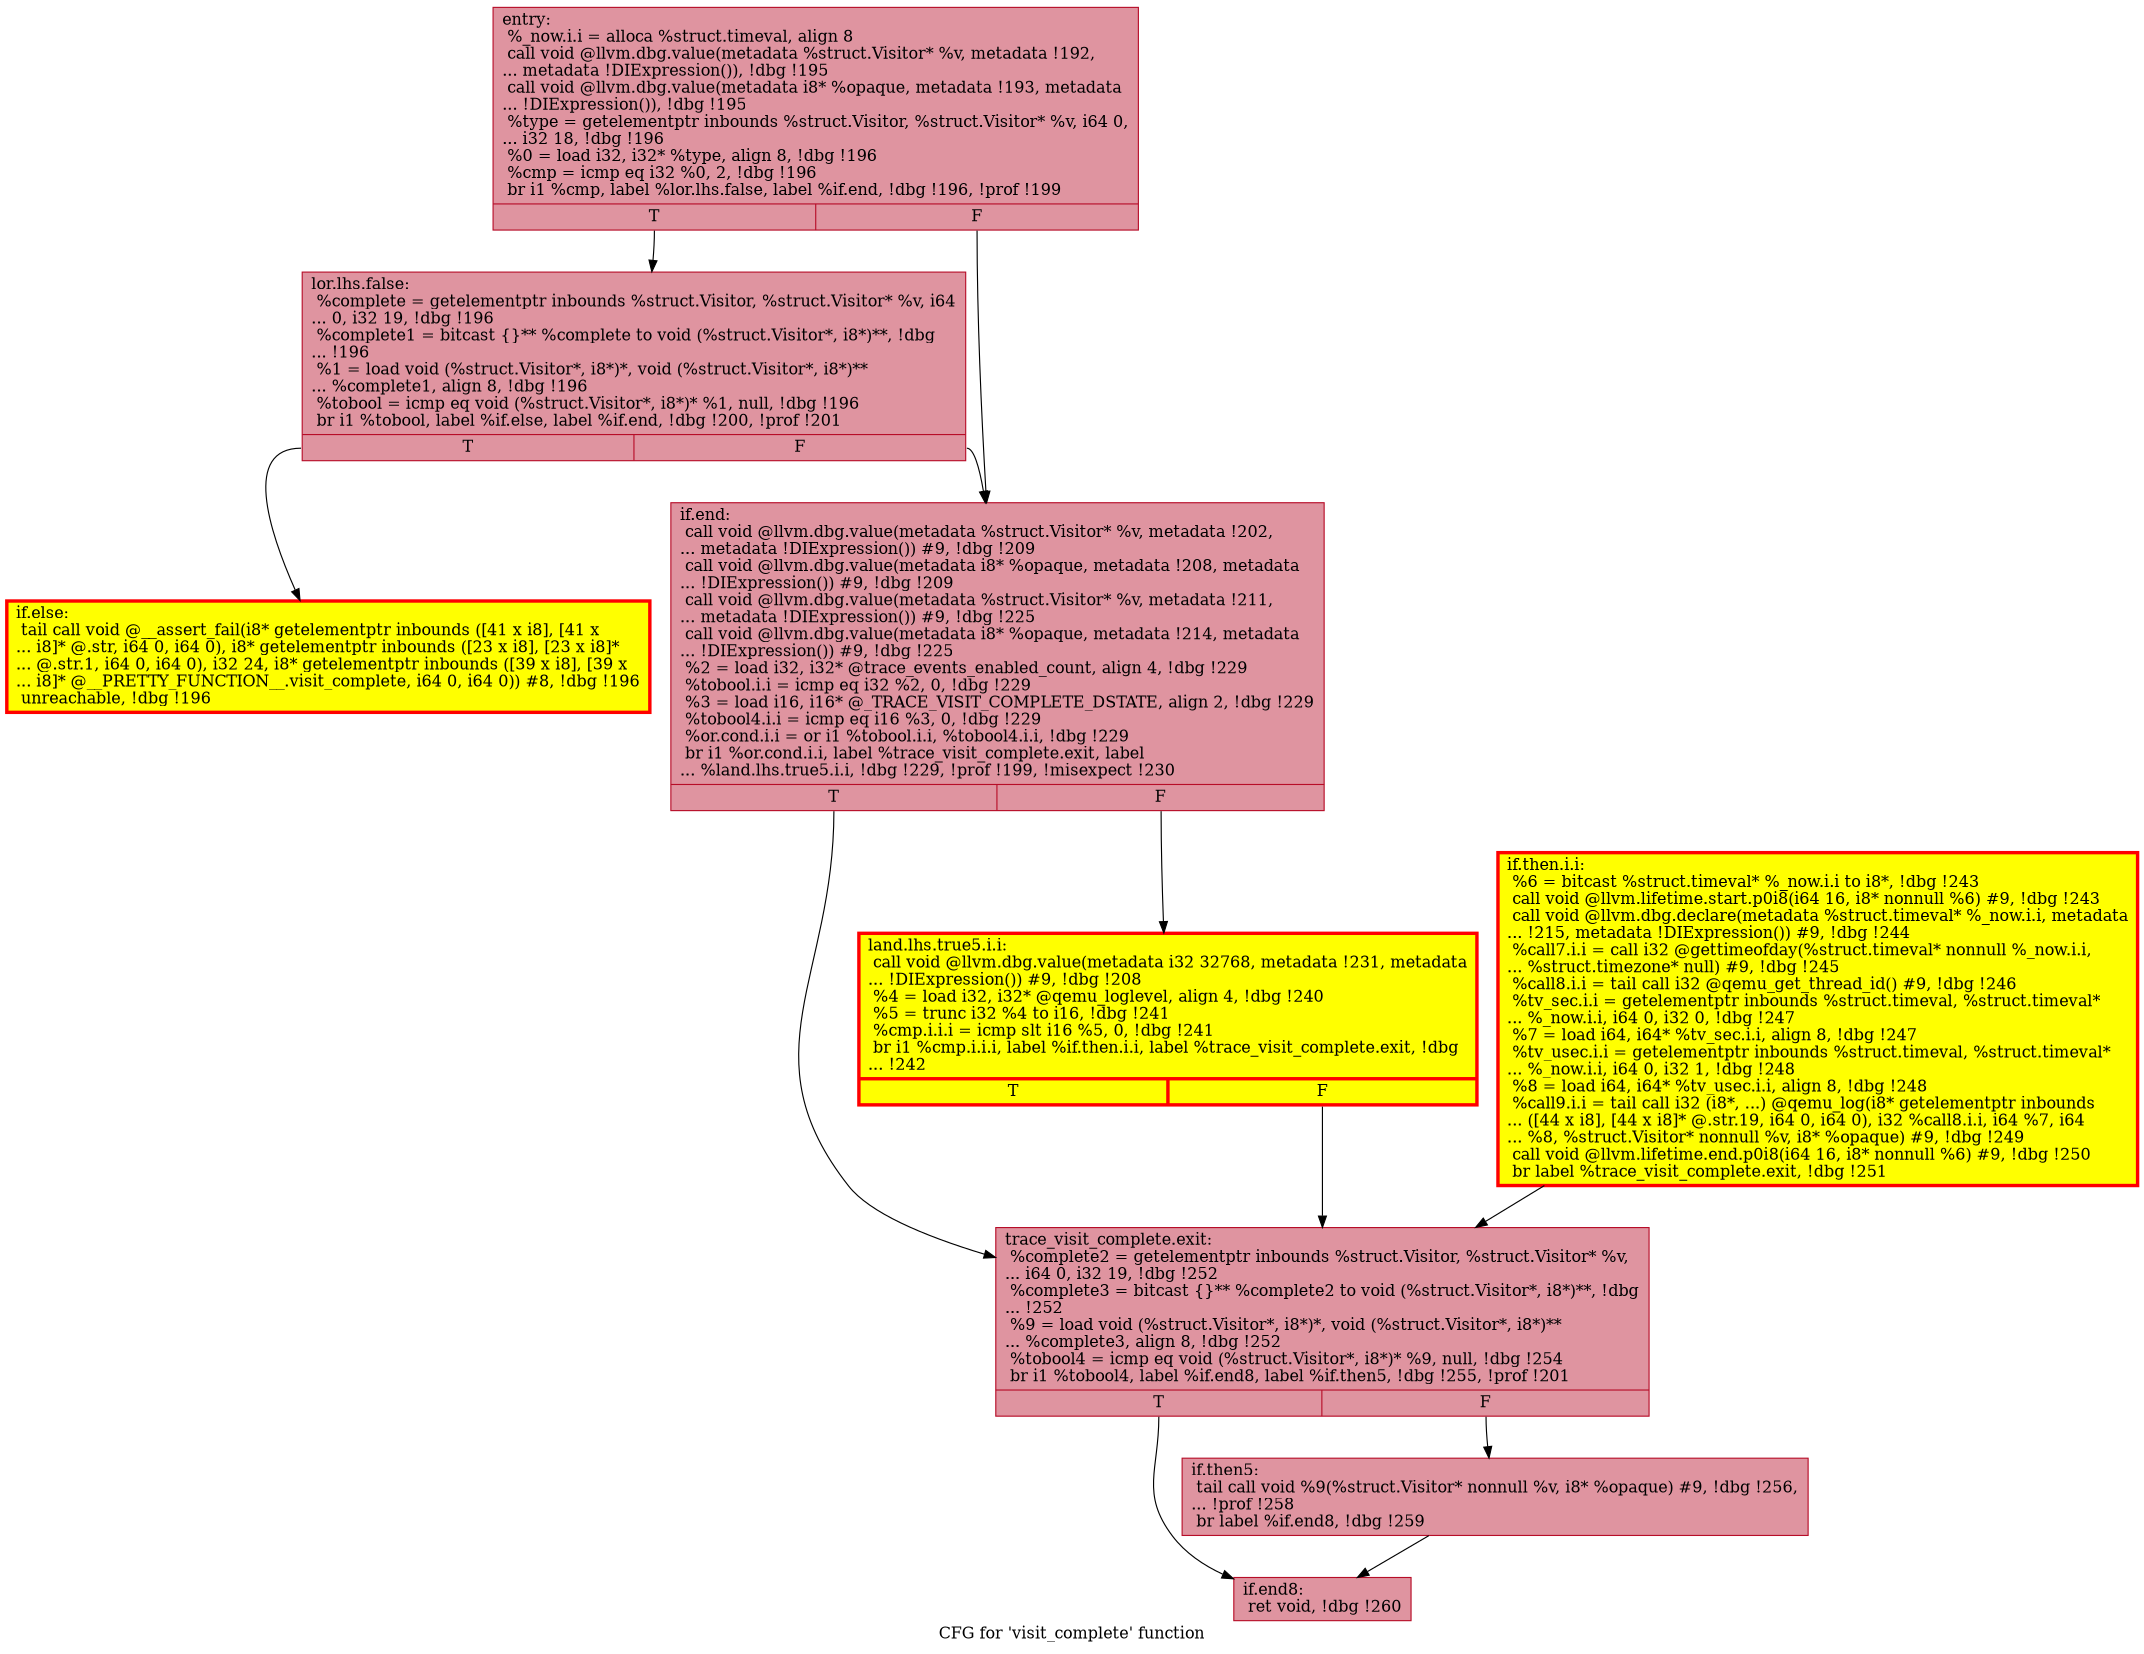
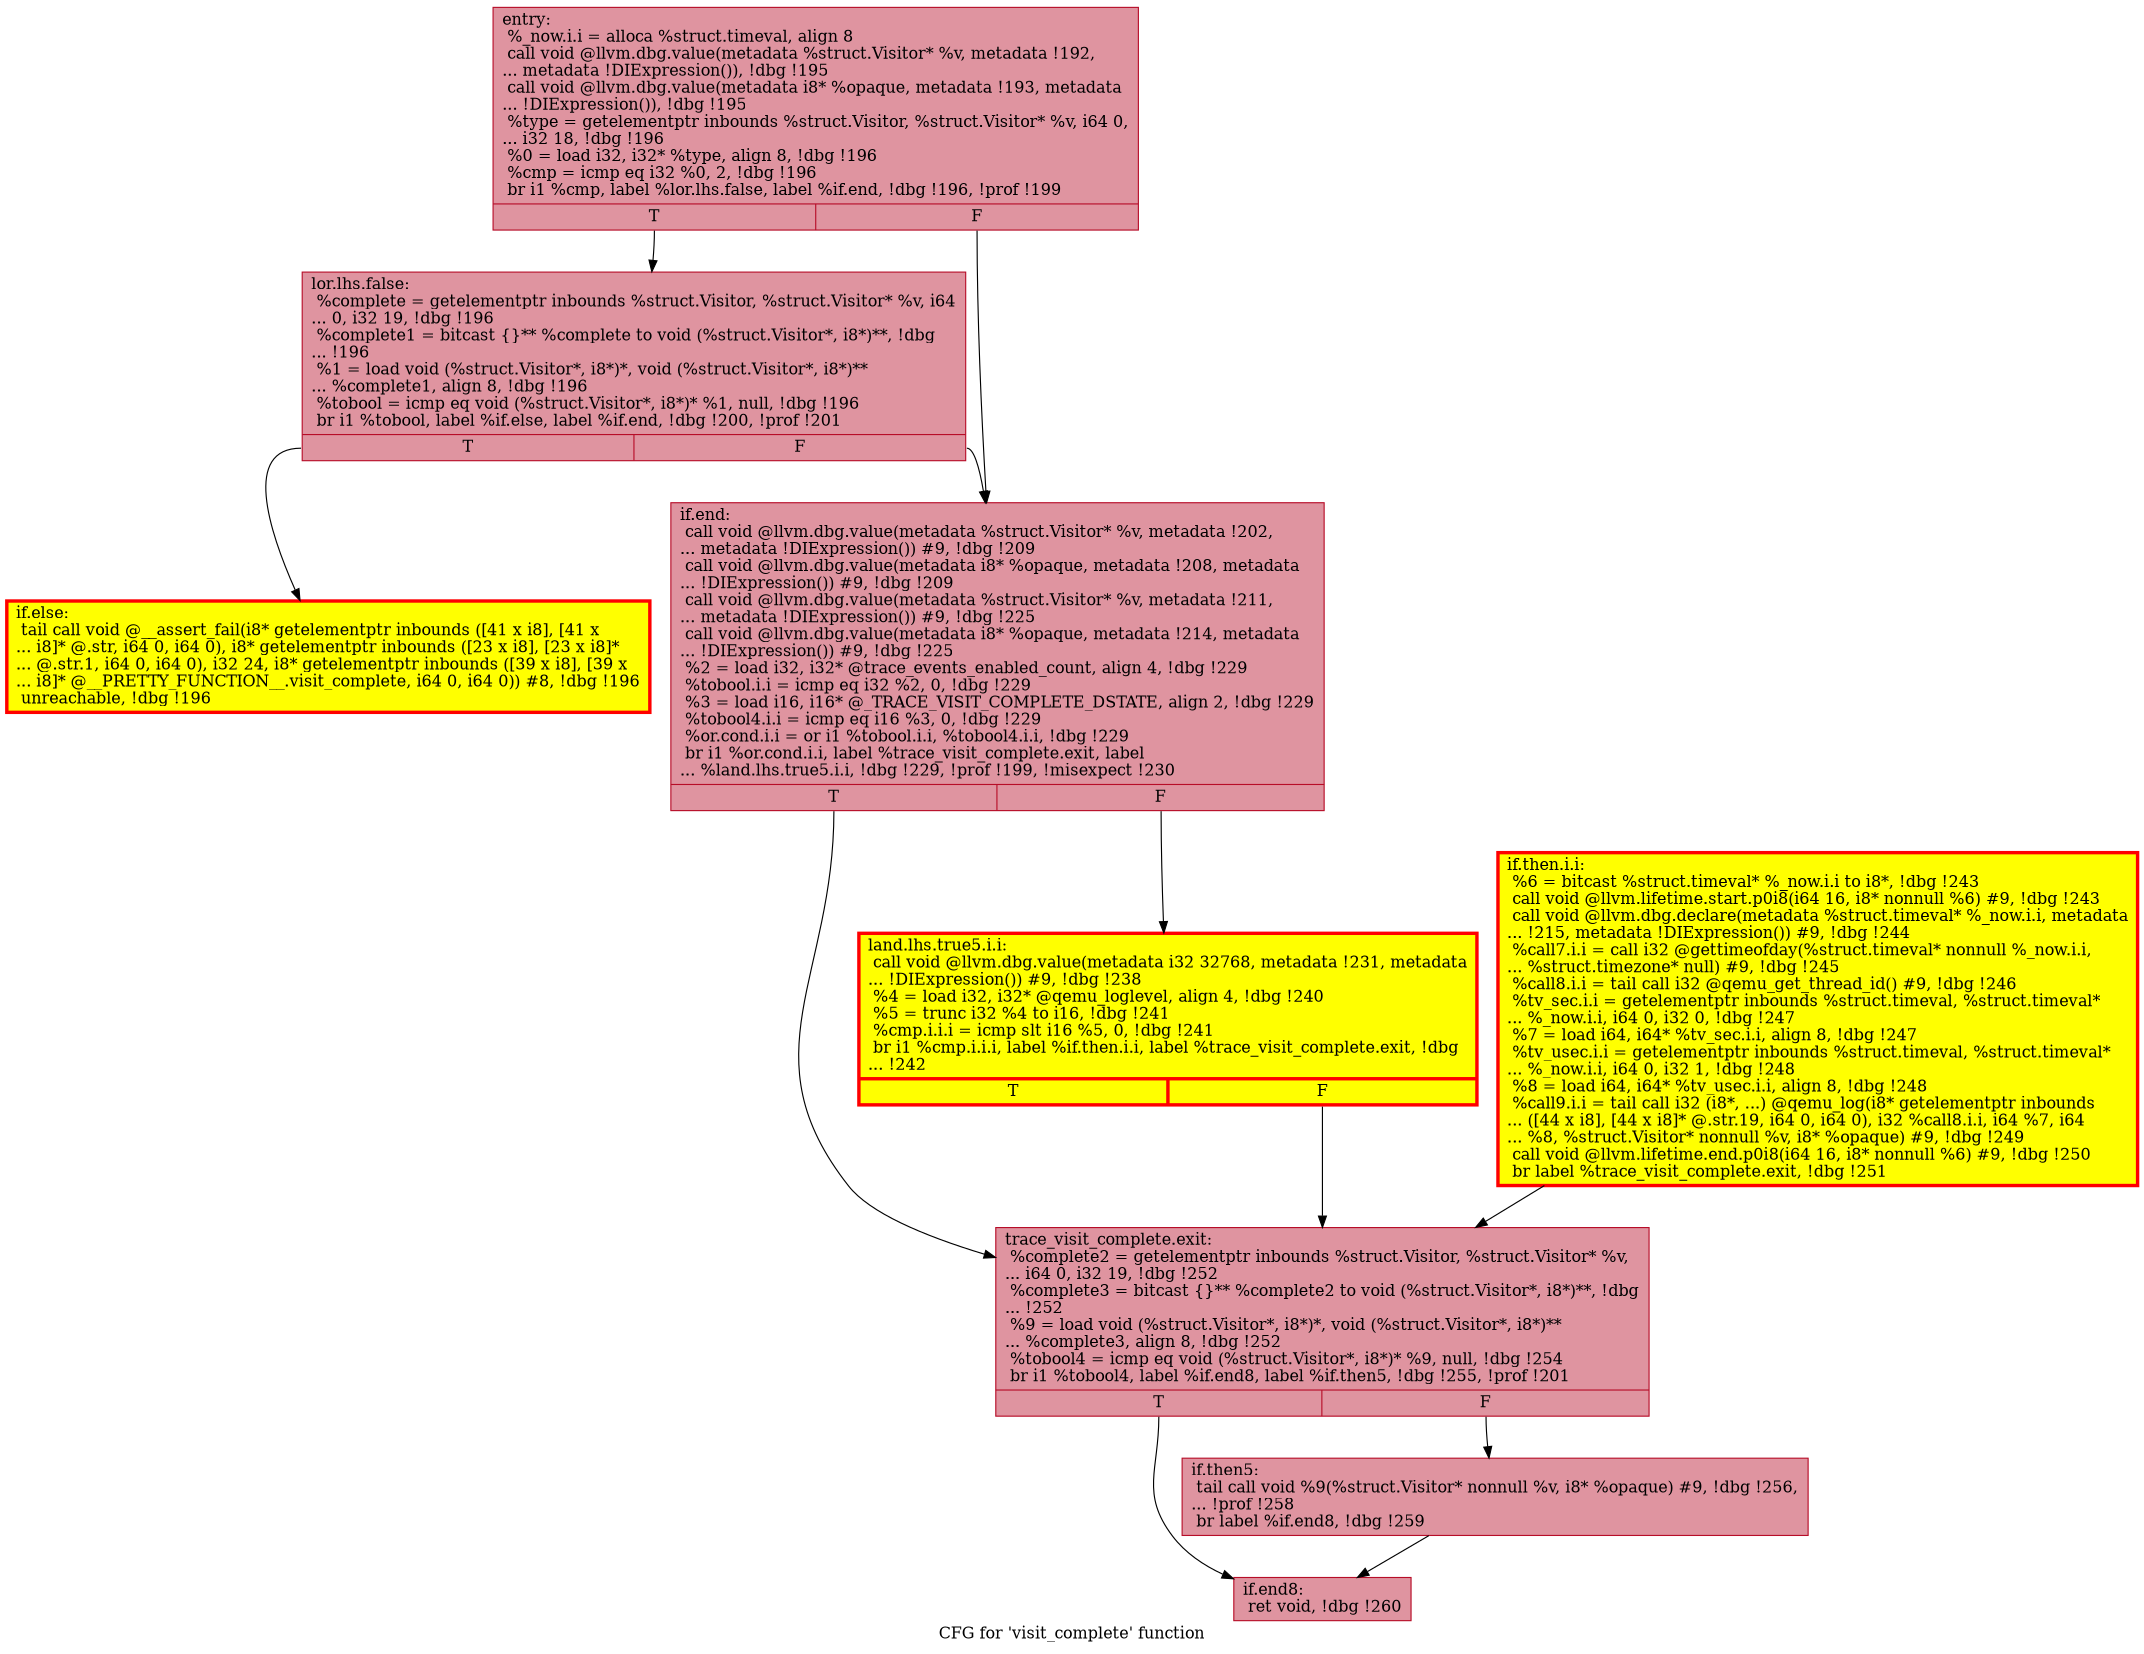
(1005, 980) -> (1005, 980)
